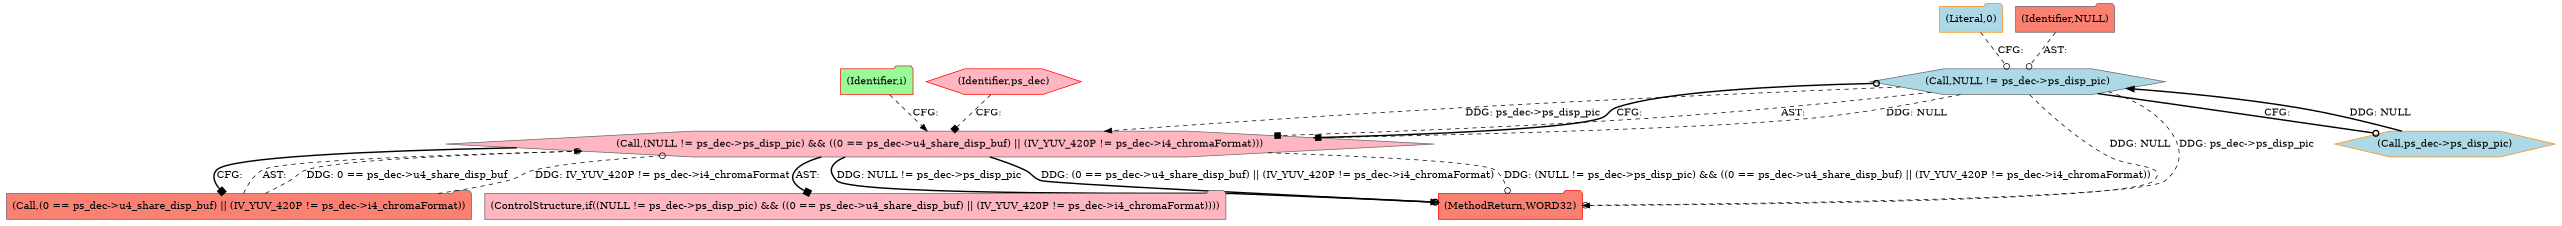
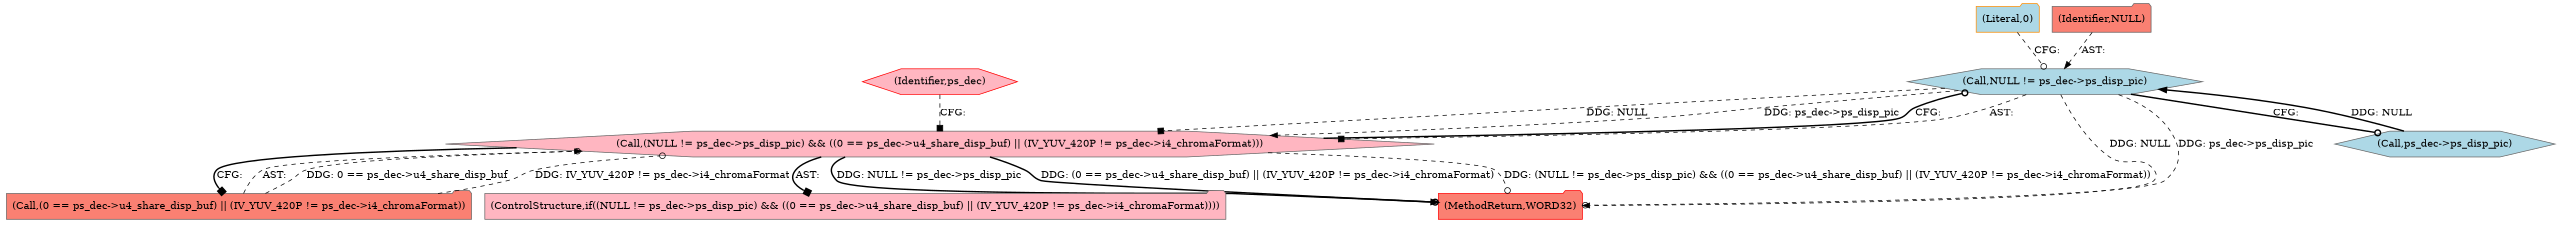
(2043, 48) -> (2081, 48)
(877, 82) -> none
(2445, 144) -> (2445, 144)
